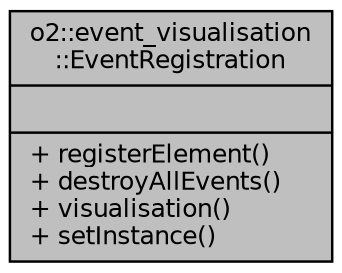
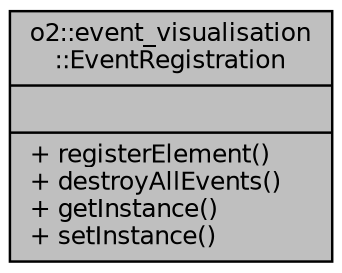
(131, 209) -> (124, 209)
